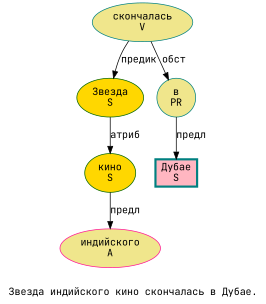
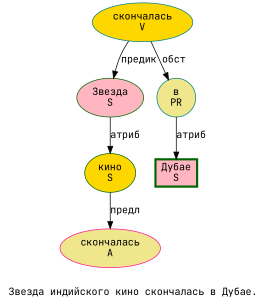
(143, 22) -> (143, 22)
(110, 98) -> (110, 98)
(191, 135) -> (191, 135)
(176, 173) -> (176, 173)
(110, 248) -> (110, 248)
